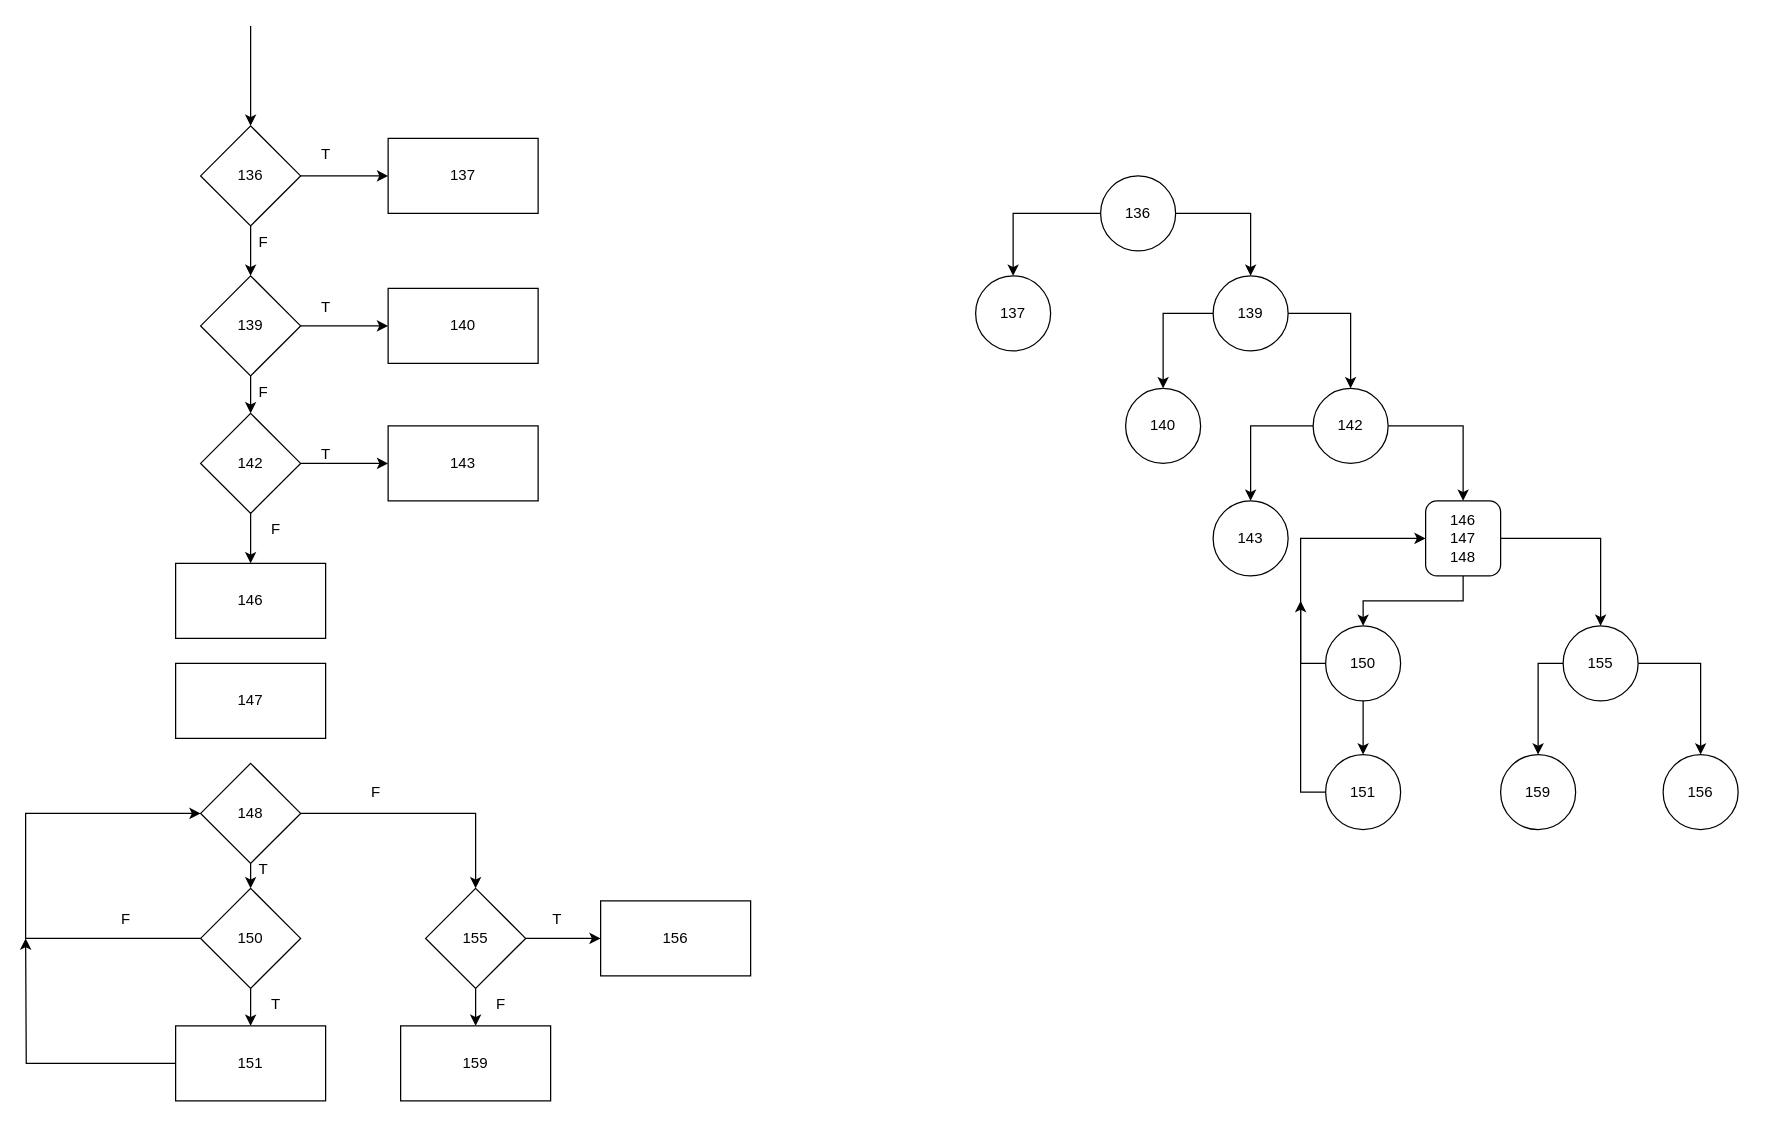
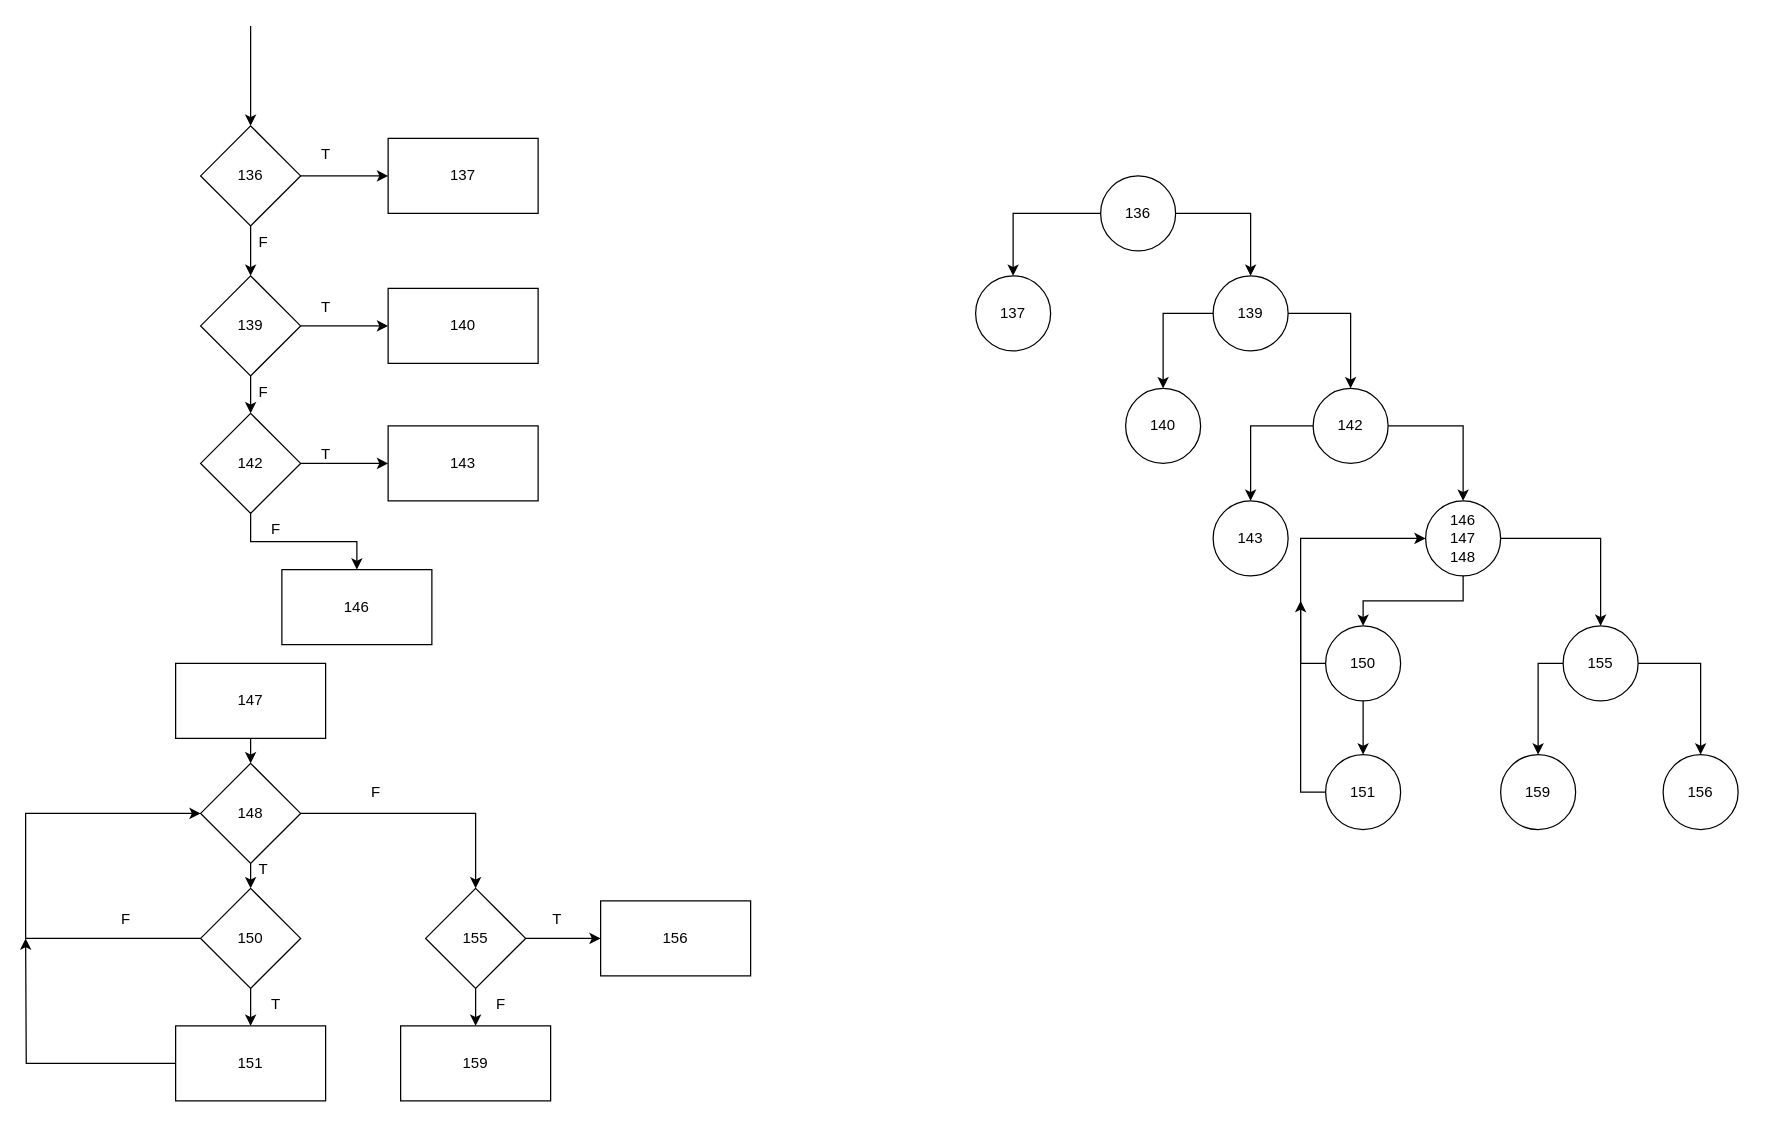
(1463, 538) -> (1463, 538)
(251, 601) -> (357, 607)
none -> (251, 746)
